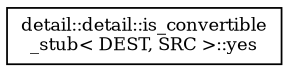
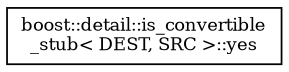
(144, 36) -> (144, 36)
